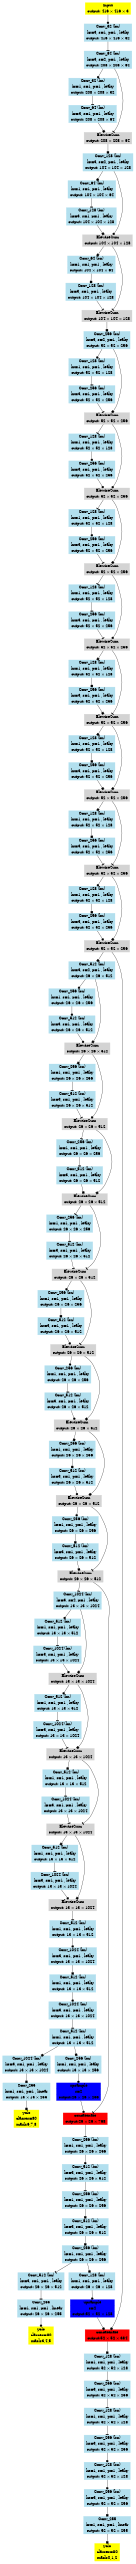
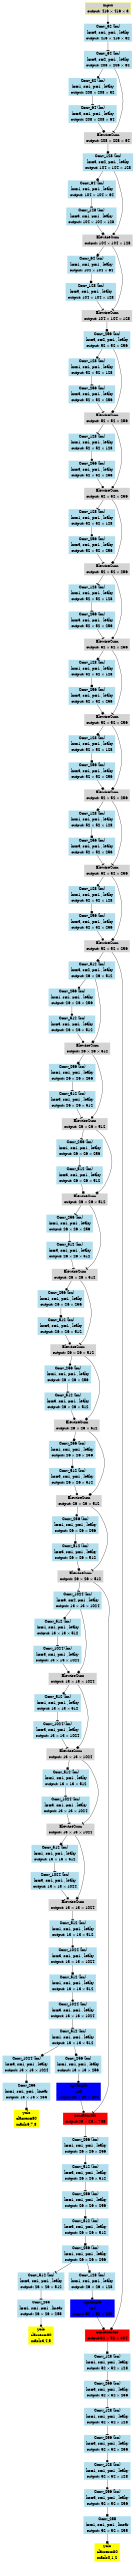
(108, 9) -> (108, 9)
